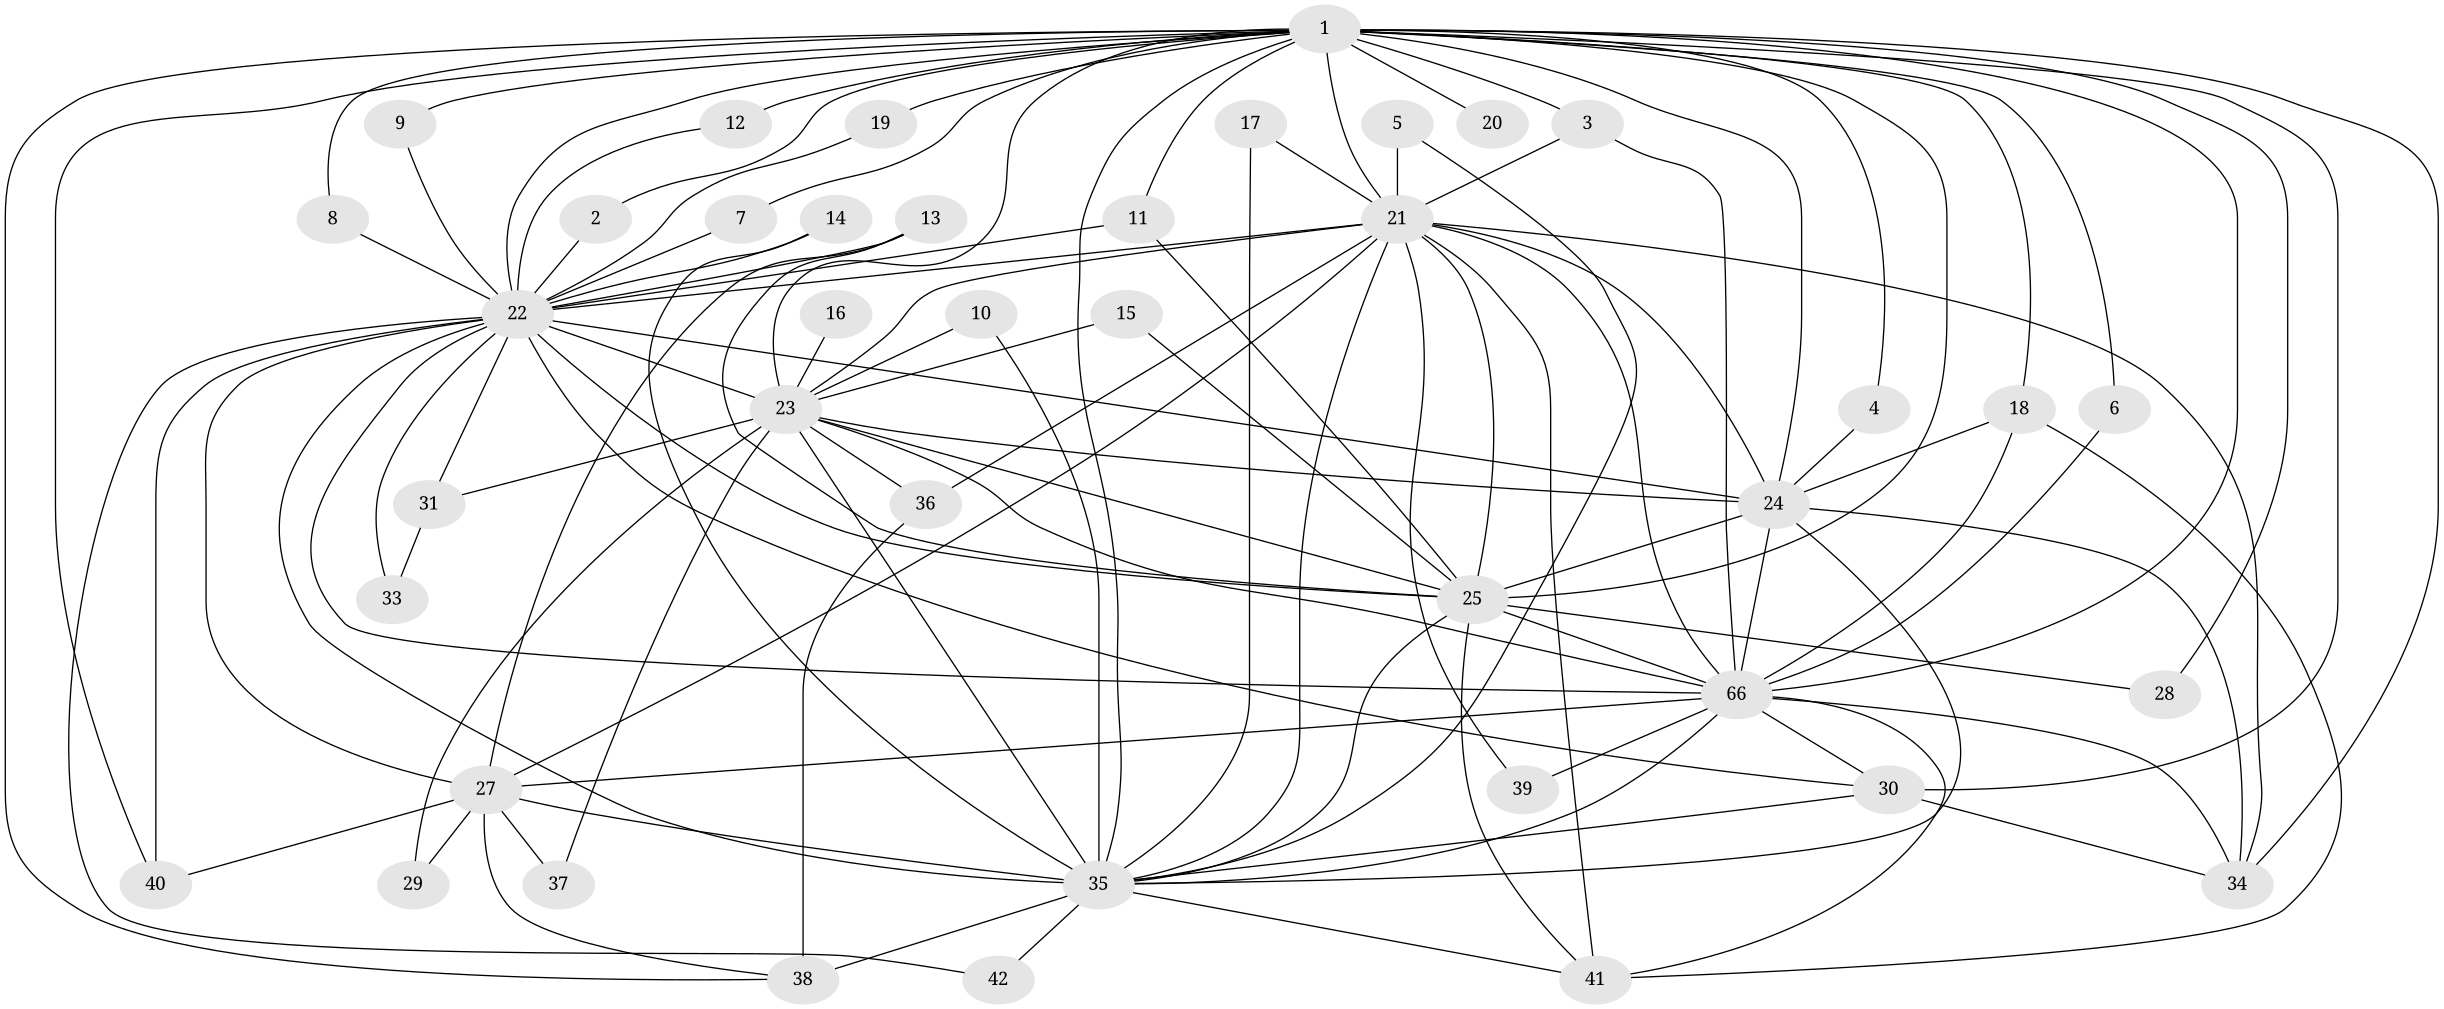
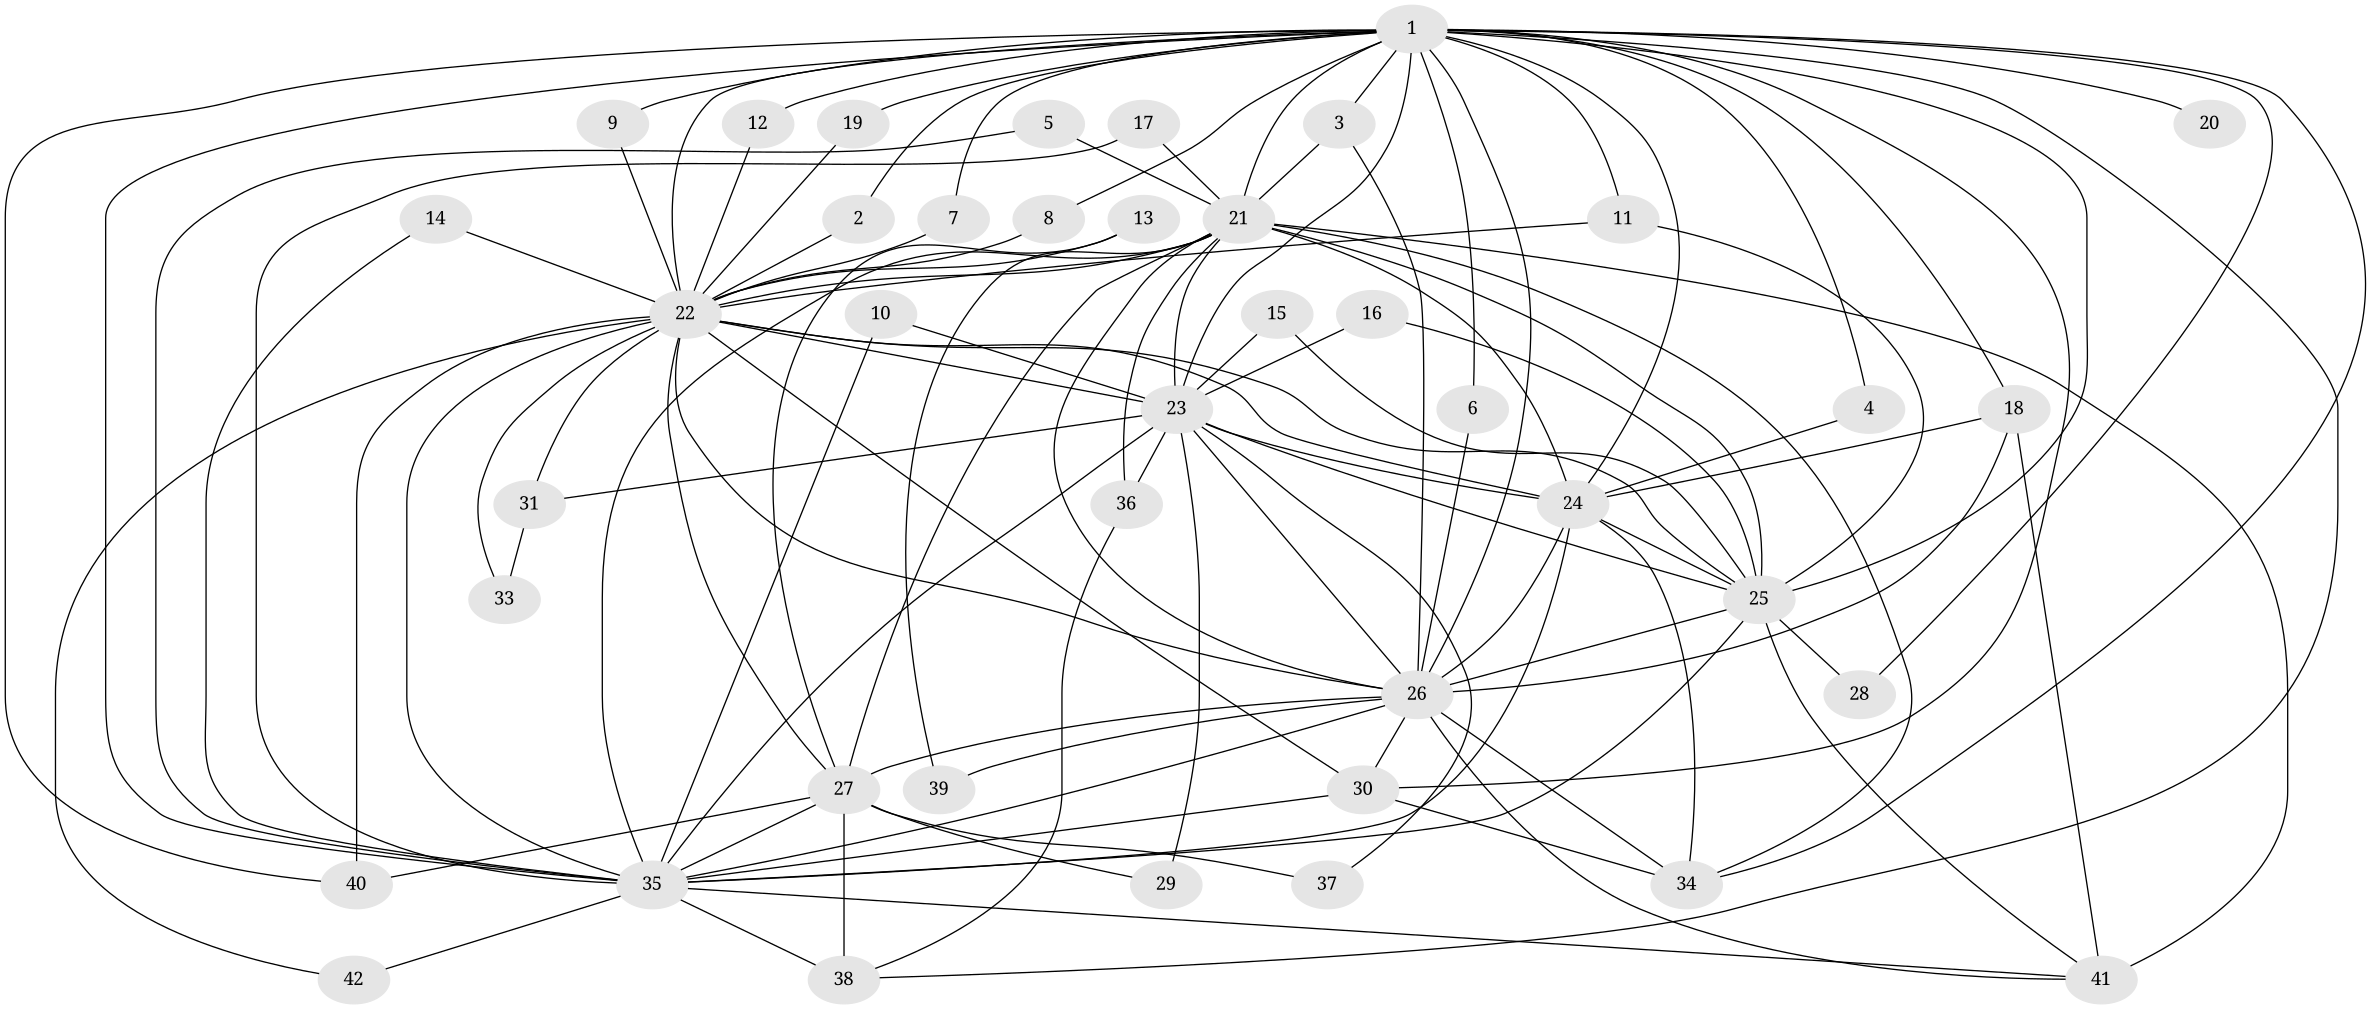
(920, 540) -> (1618, 406)
(1737, 695) -> (1417, 695)
